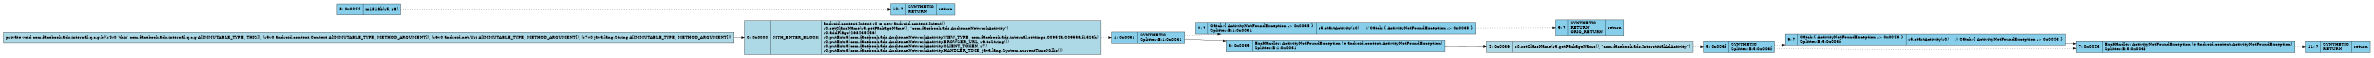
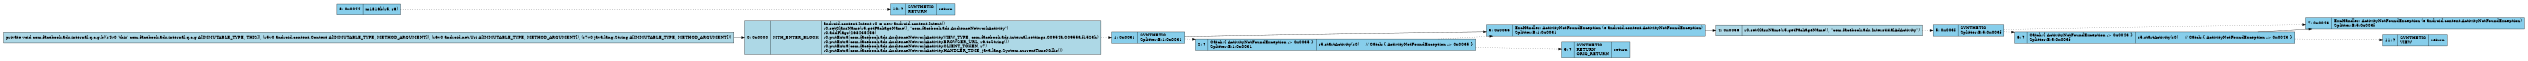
none -> (1464, 38)
(2299, 47) -> (2337, 39)
(2333, 49) -> (2406, 42)
